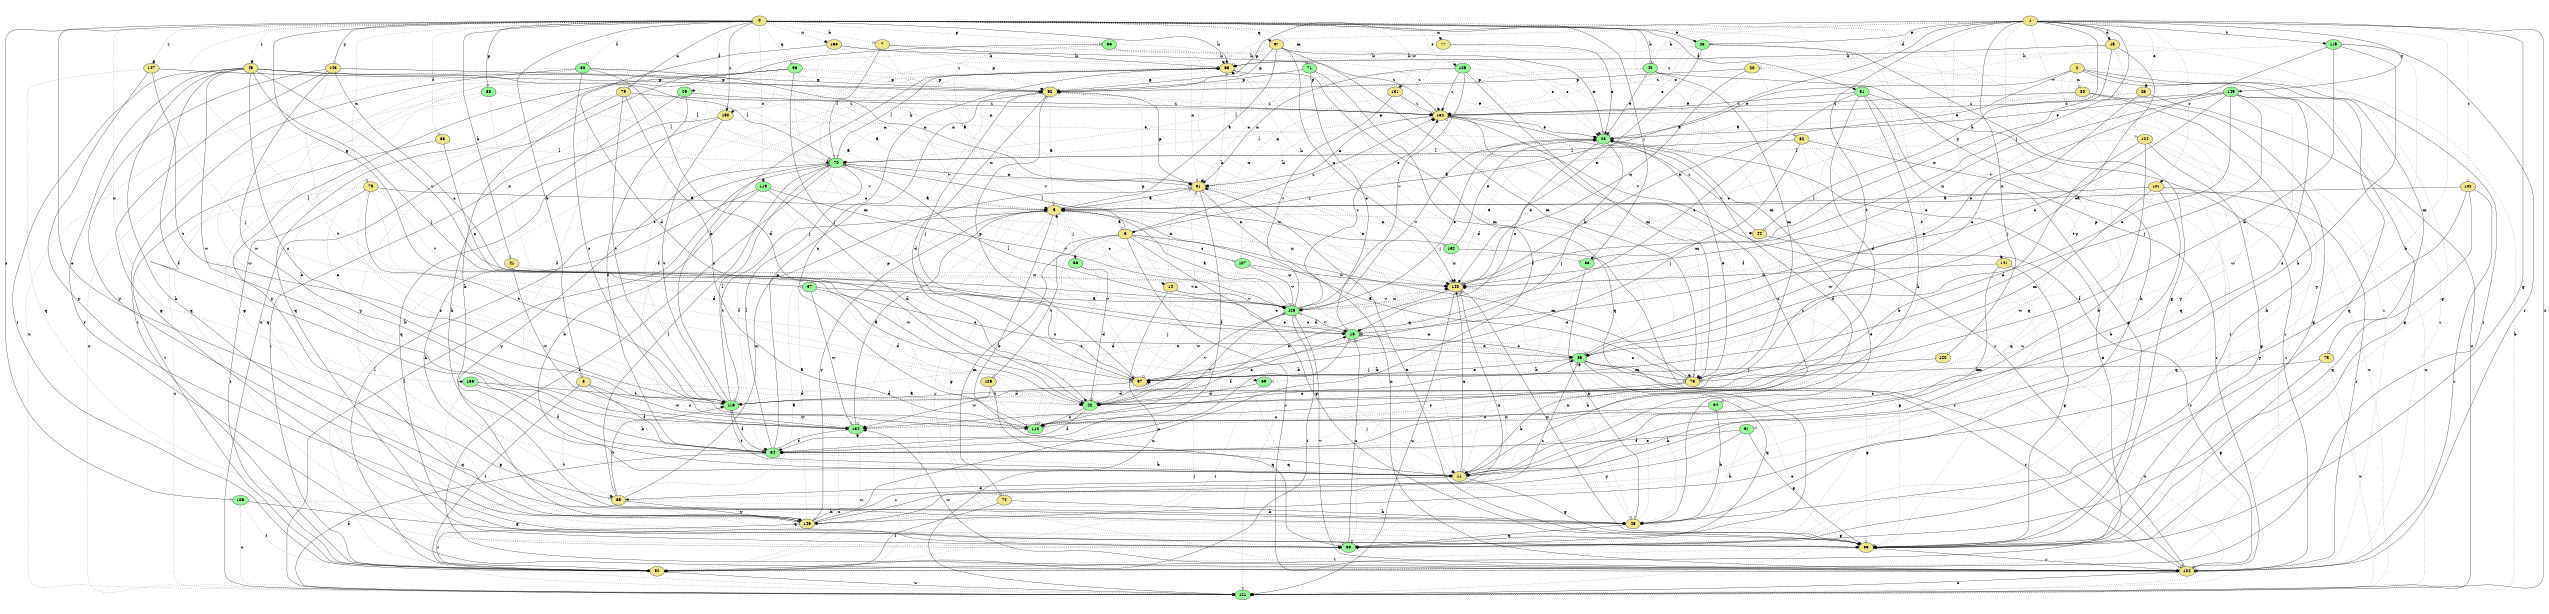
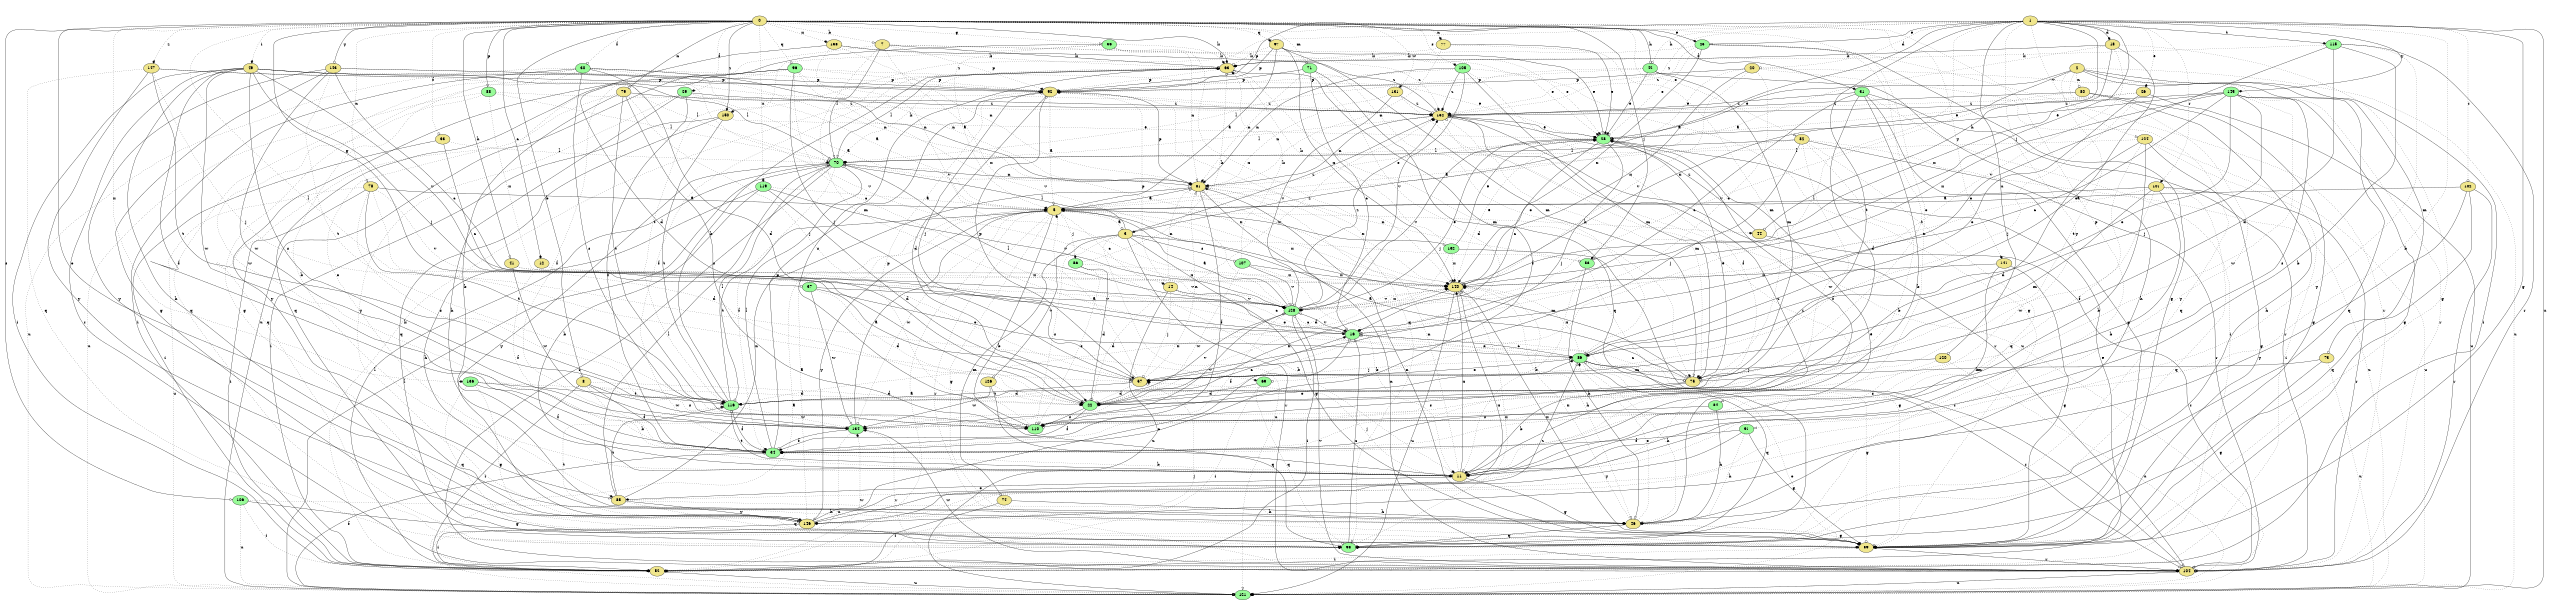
(1182, 248) -> (1182, 248)
none -> (542, 263)
(2515, 334) -> (2515, 334)
